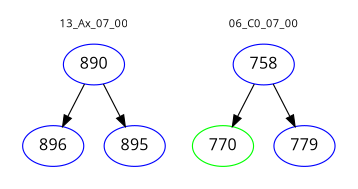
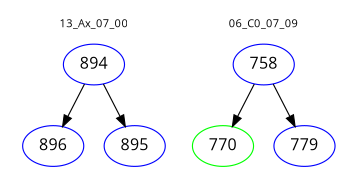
(264, 24) -> (264, 24)
(94, 65) -> (94, 65)
